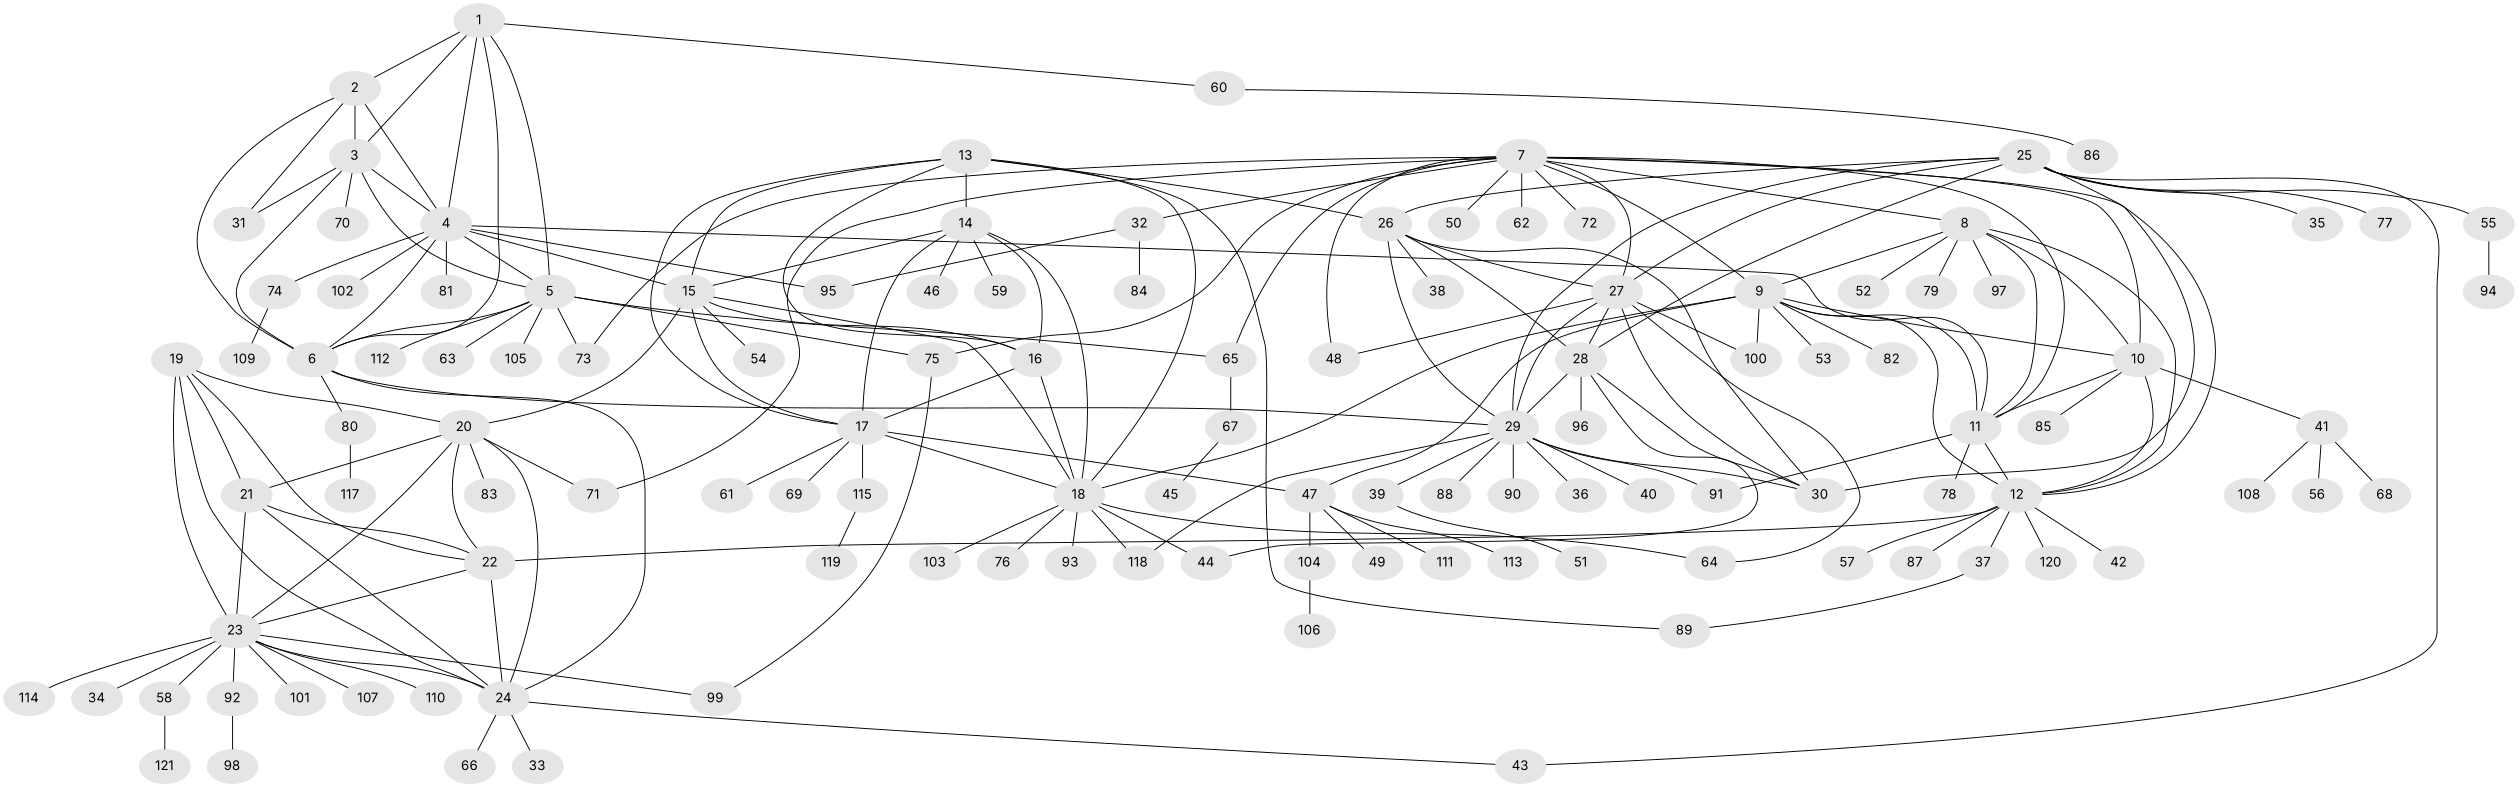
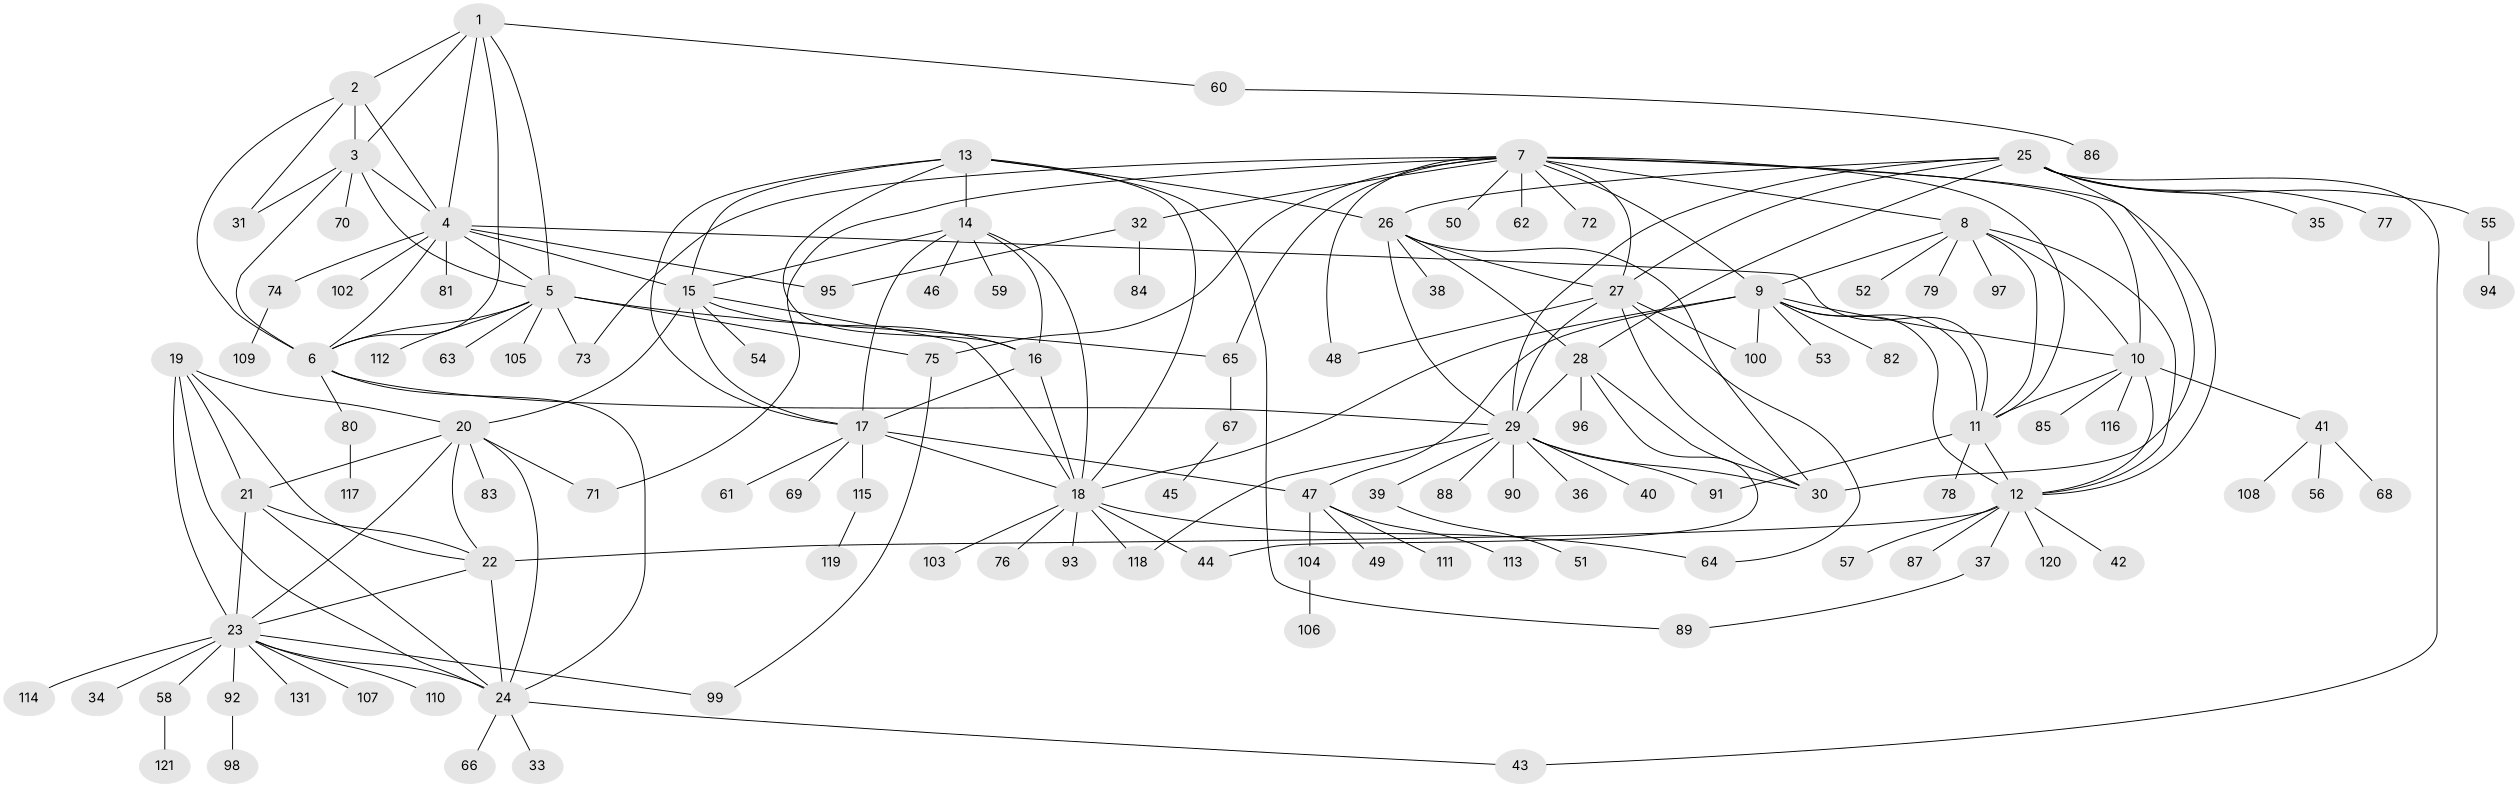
(1595, 333) -> none
none -> (2111, 428)
(300, 699) -> (300, 699)
